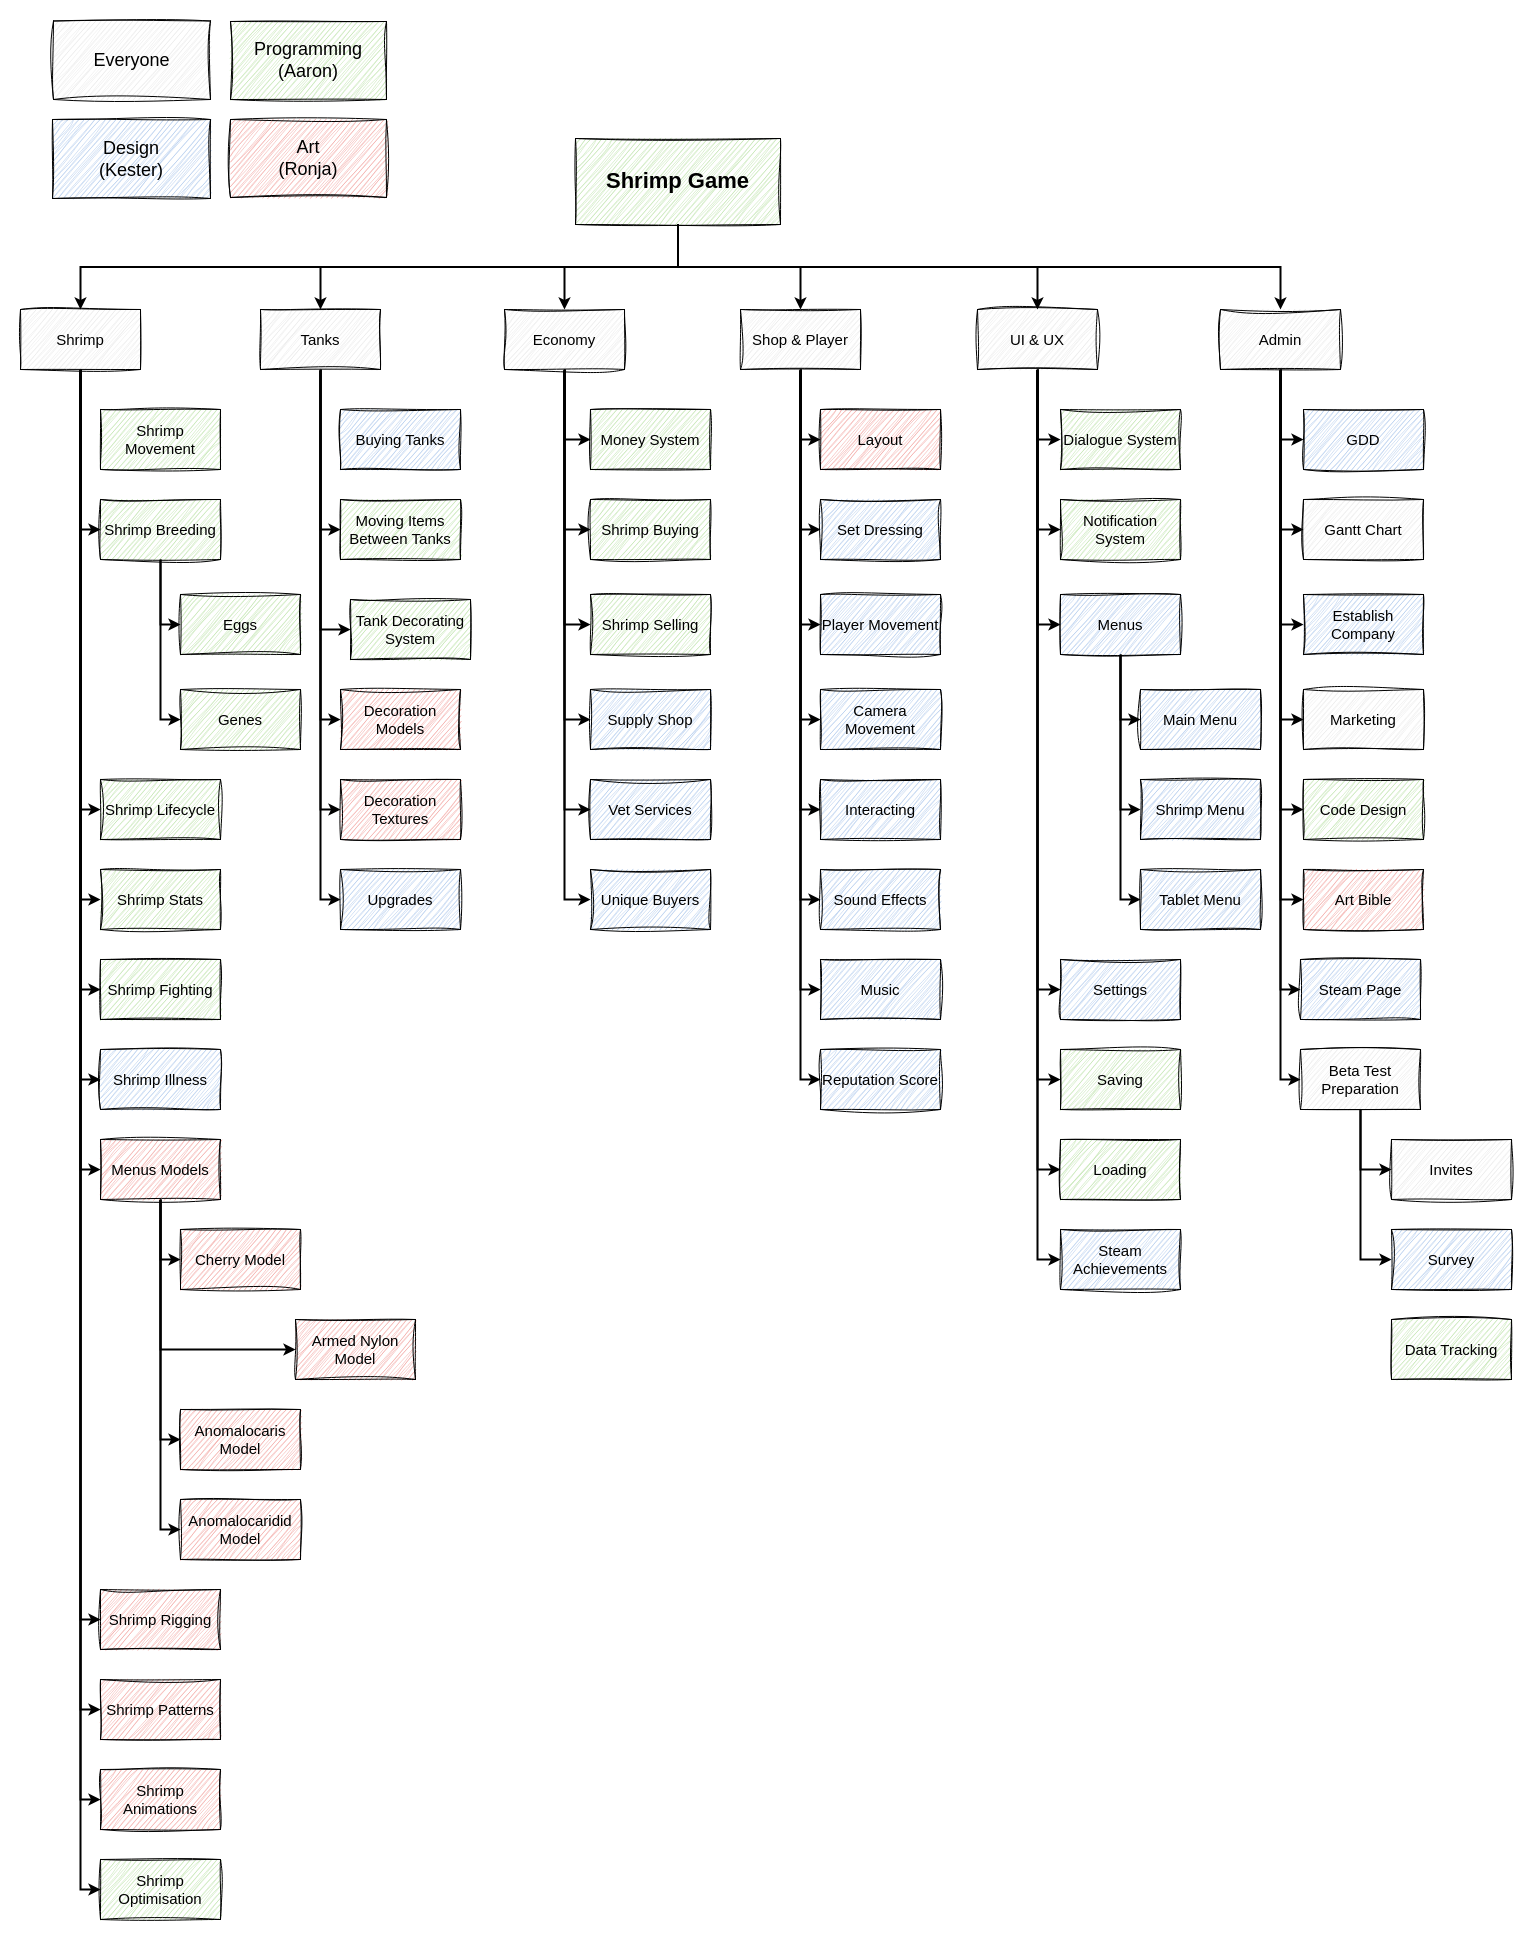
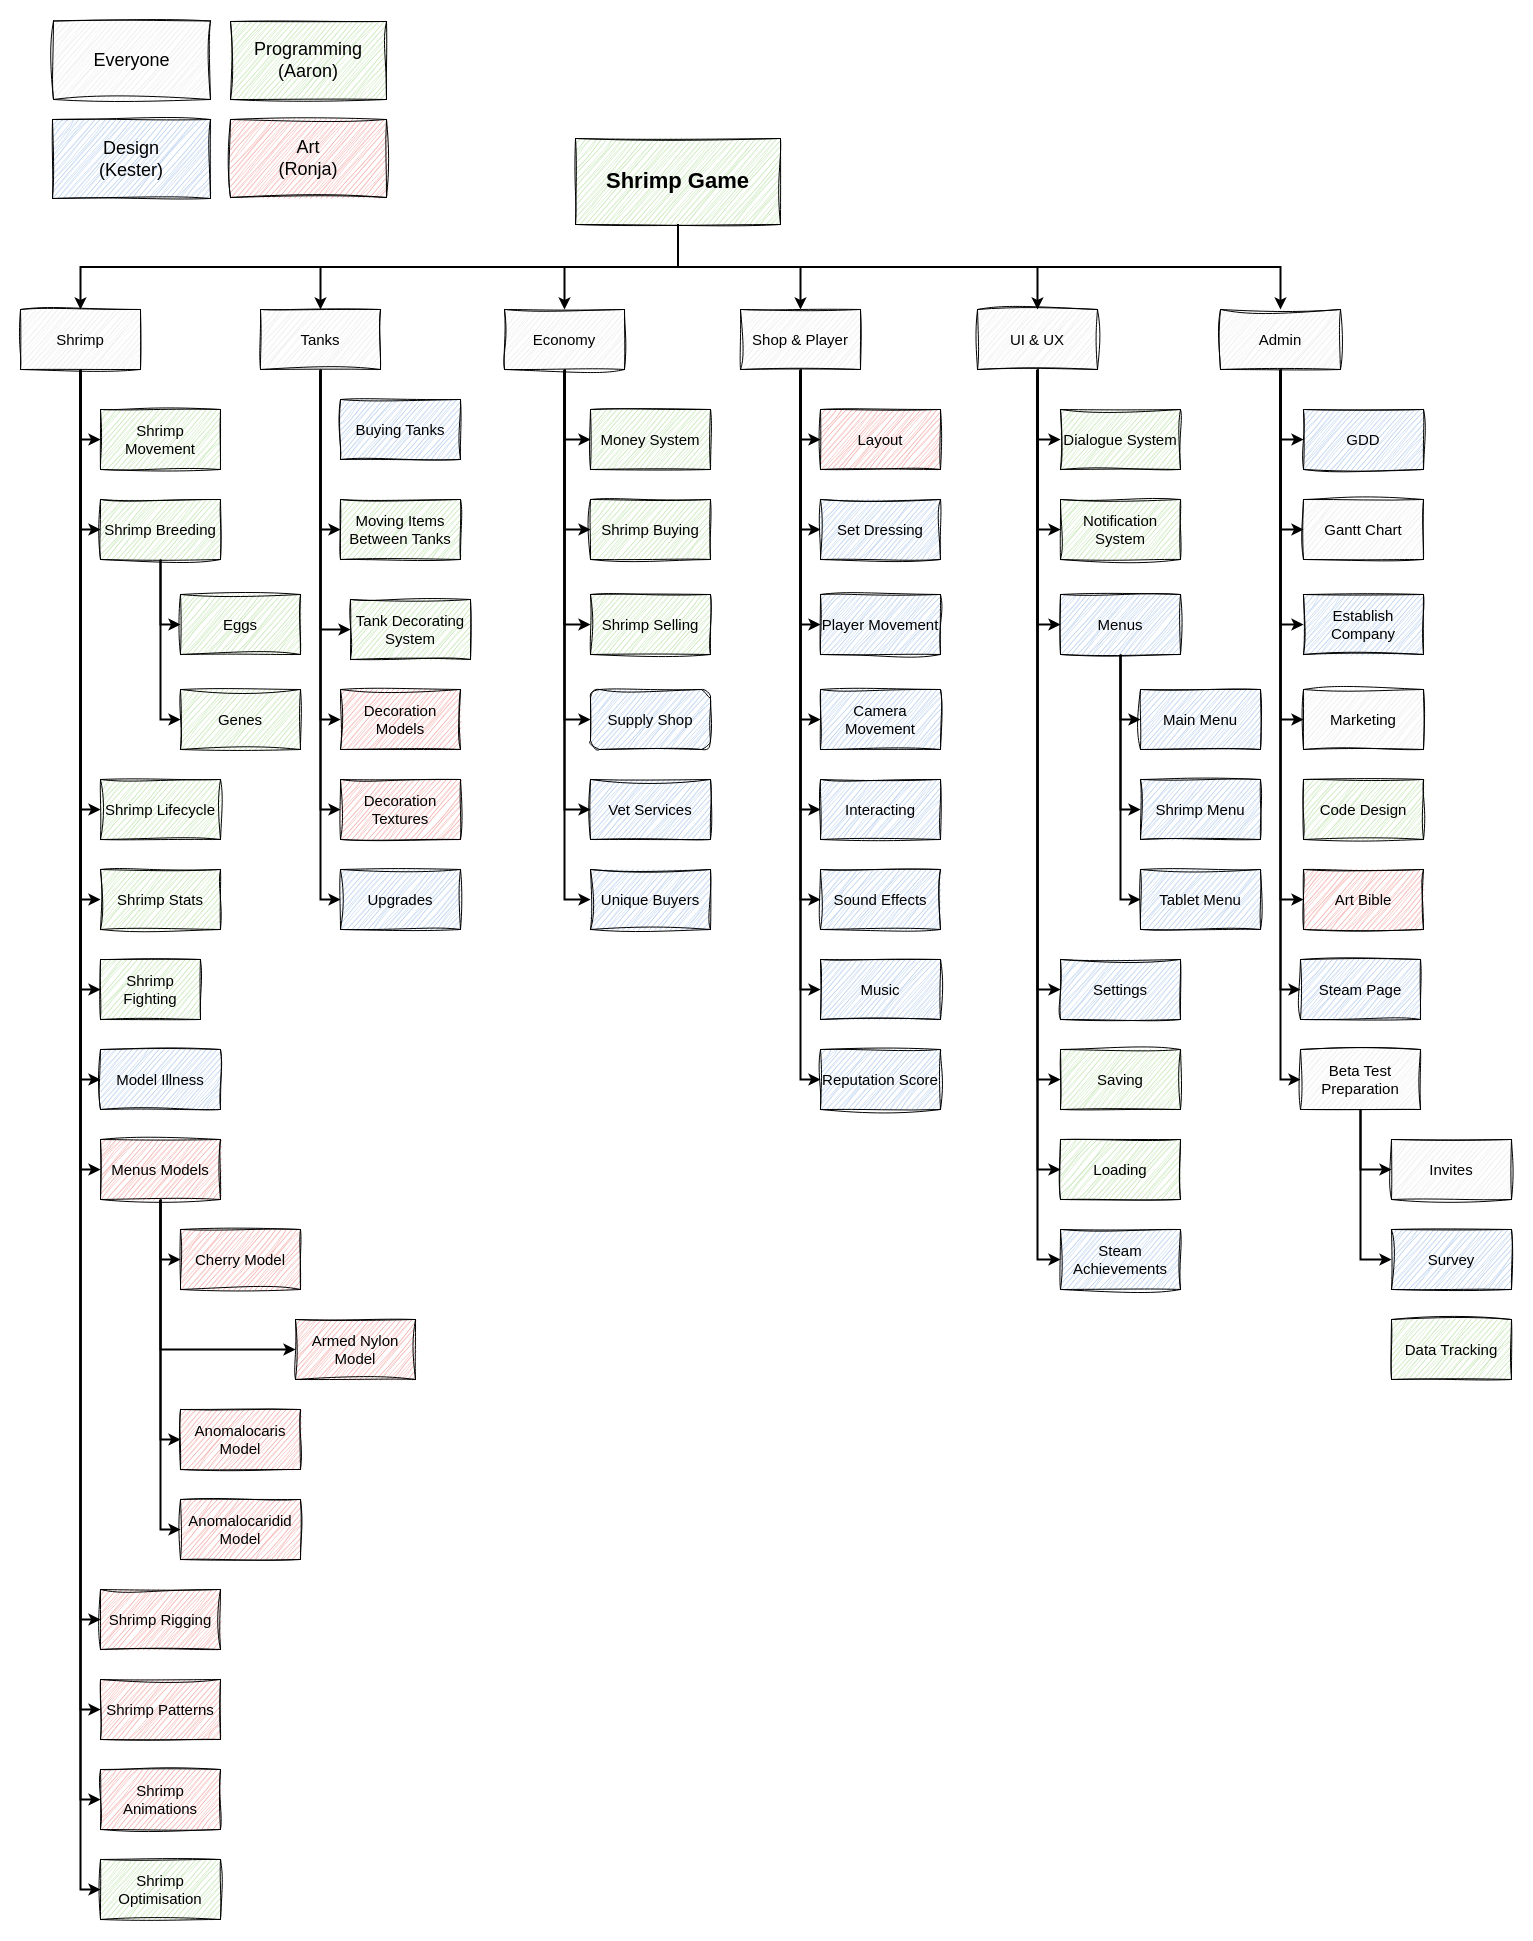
none -> (87, 440)
(401, 440) -> (401, 430)
(651, 720) -> (651, 720)
(1288, 810) -> none
(161, 990) -> (151, 990)
(161, 1080) -> (161, 1080)
